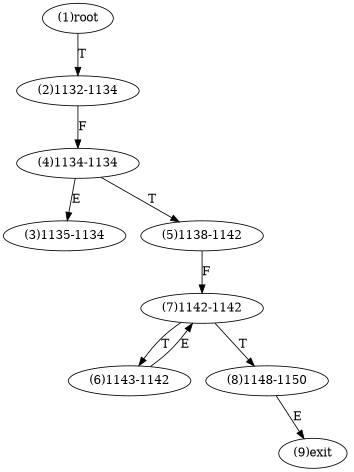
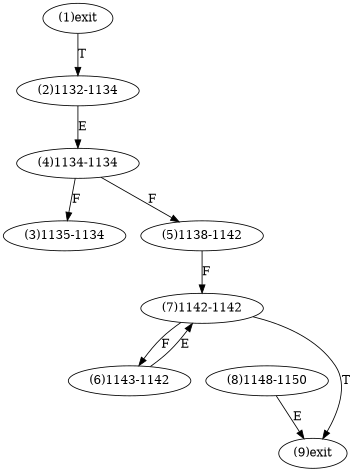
(78, 18) -> (78, 18)
(83, 127) -> (83, 127)
(76, 200) -> (76, 200)
(152, 200) -> (152, 200)
(232, 342) -> (327, 355)
(165, 345) -> (165, 345)
